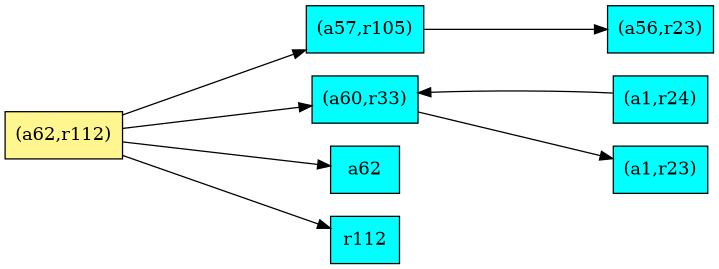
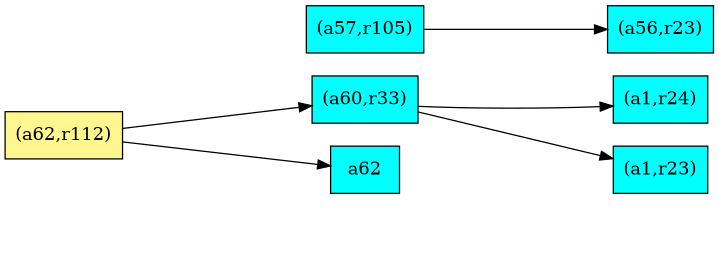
(208, 85) -> none
(522, 91) -> (509, 108)
(365, 240) -> none
